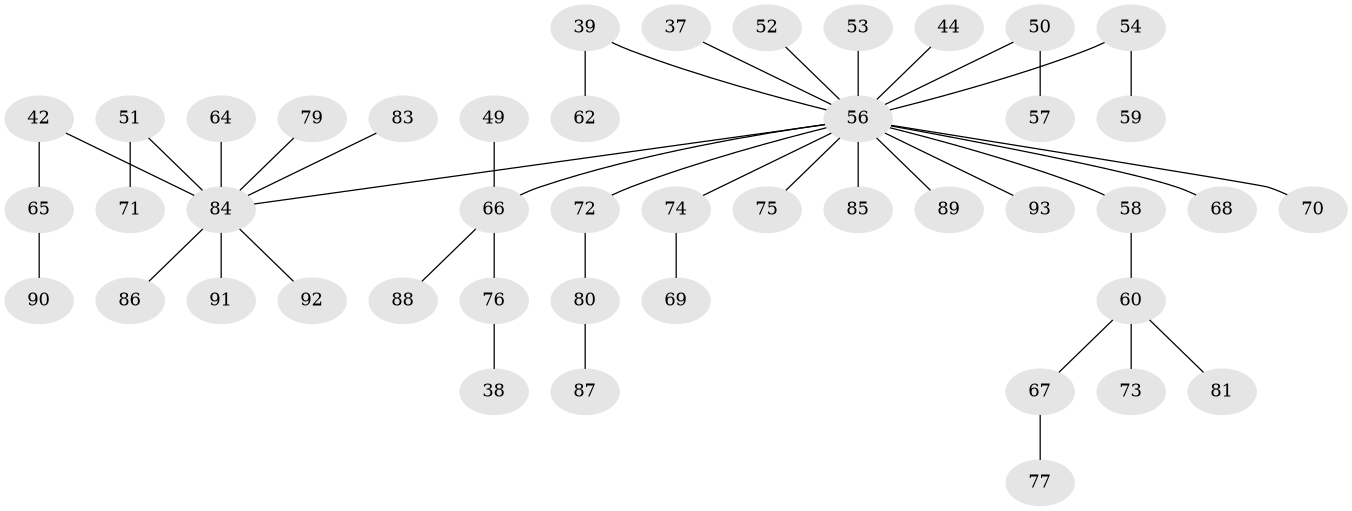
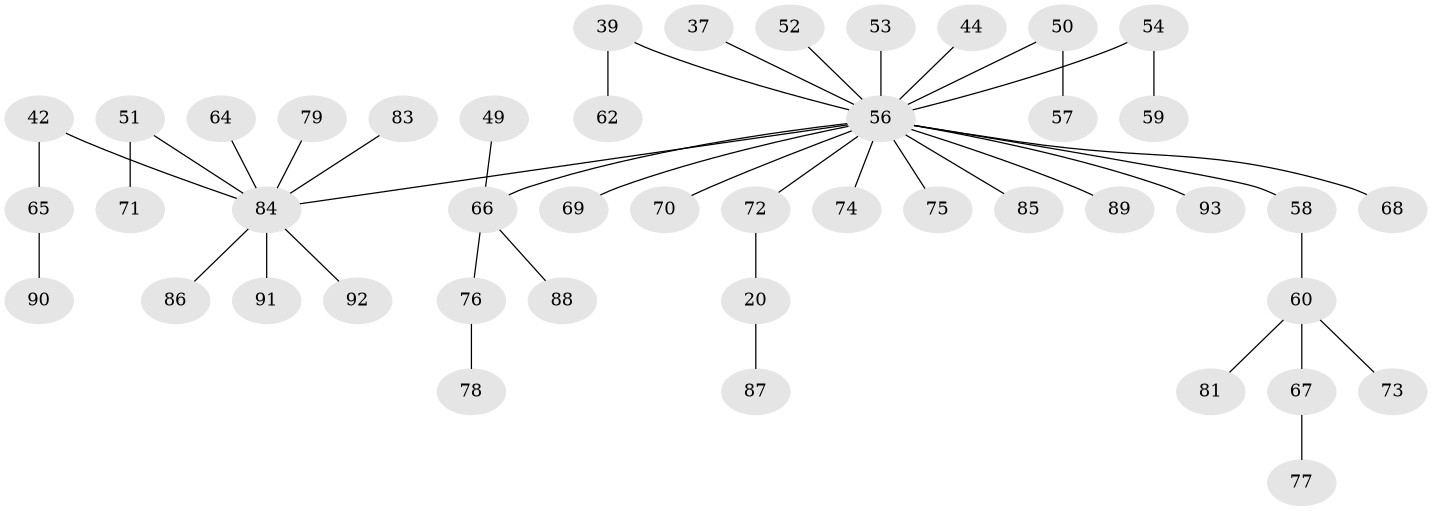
(676, 255) -> (723, 155)
(585, 301) -> (756, 301)
(494, 392) -> (471, 392)
